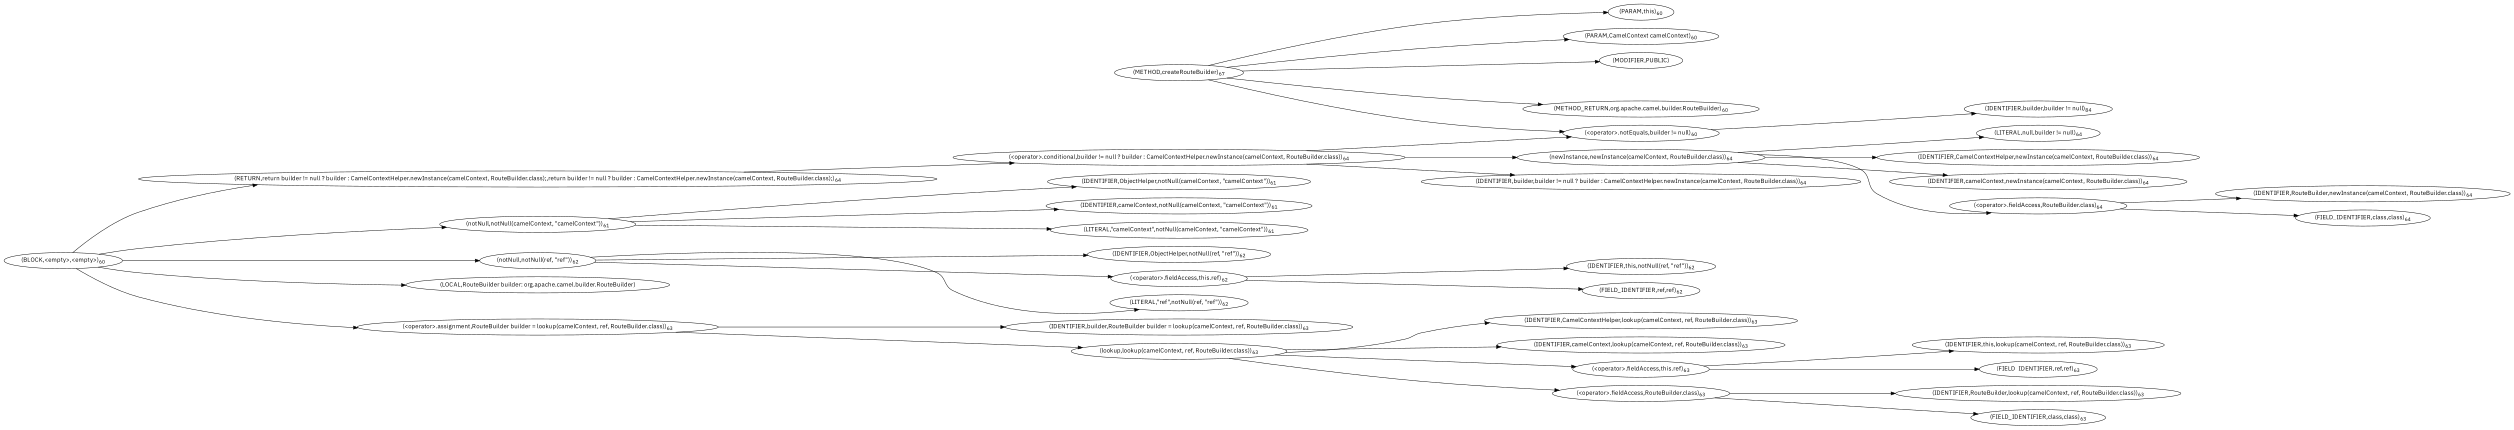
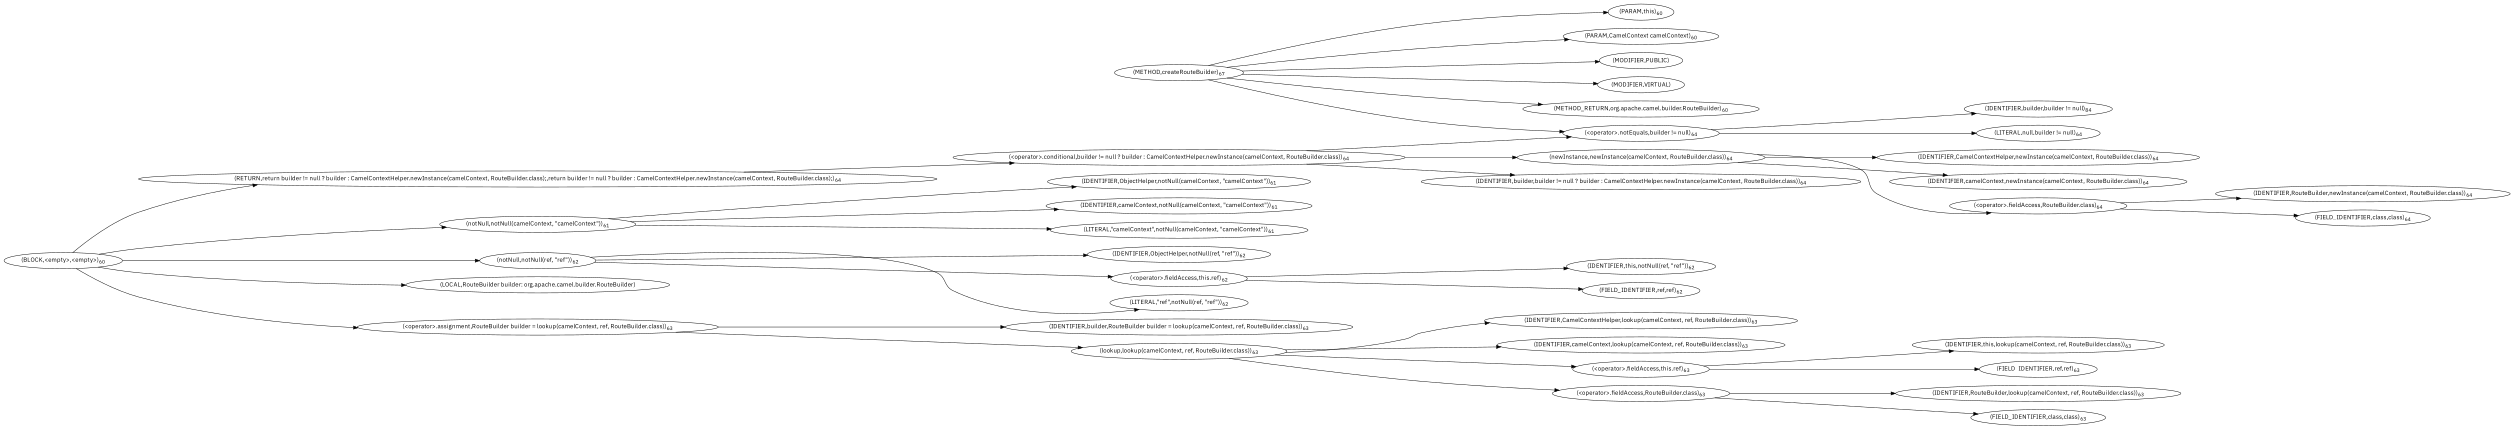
none -> (1641, 85)
(1694, 133) -> (1694, 133)
(1859, 145) -> (1845, 133)
